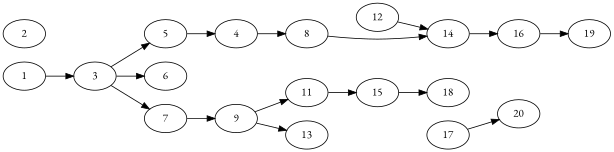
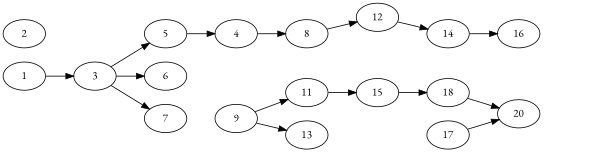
(589, 34) -> none
(373, 39) -> (338, 26)
none -> (480, 102)
(197, 118) -> none
